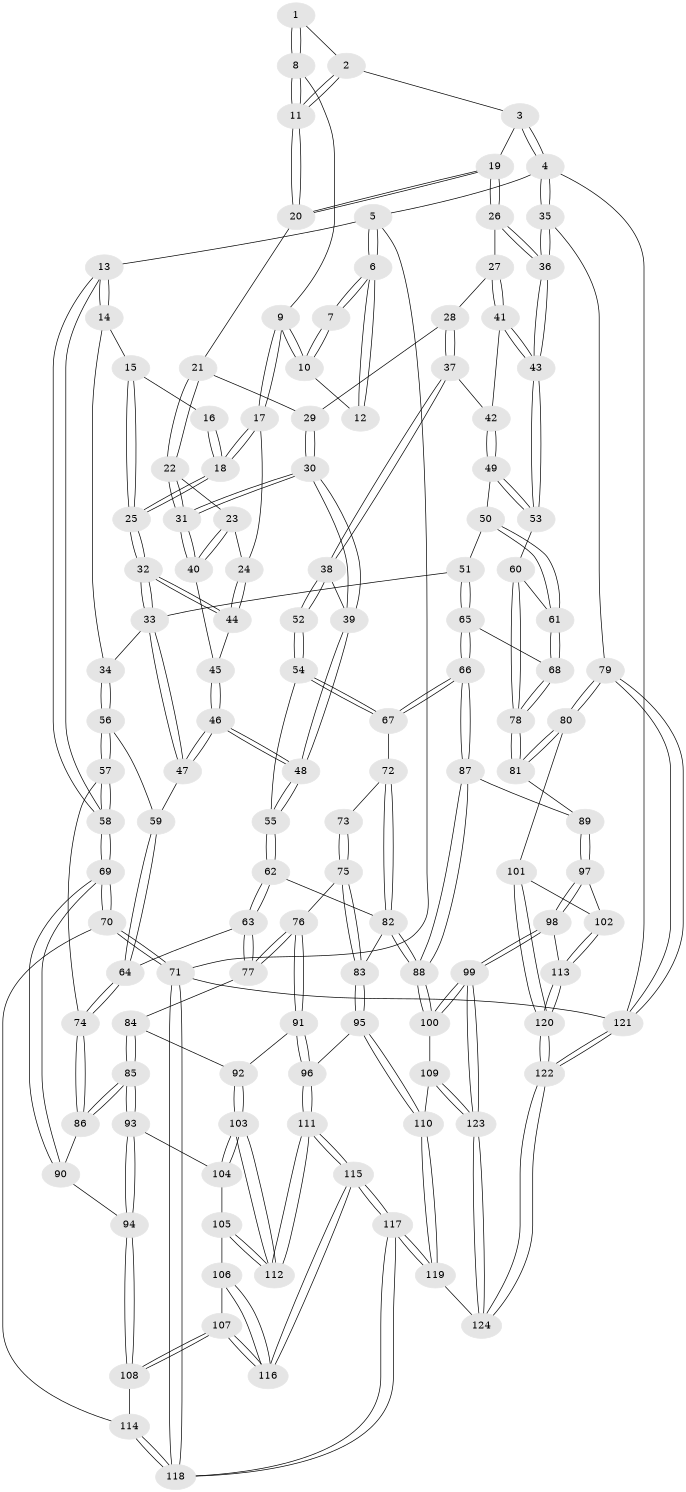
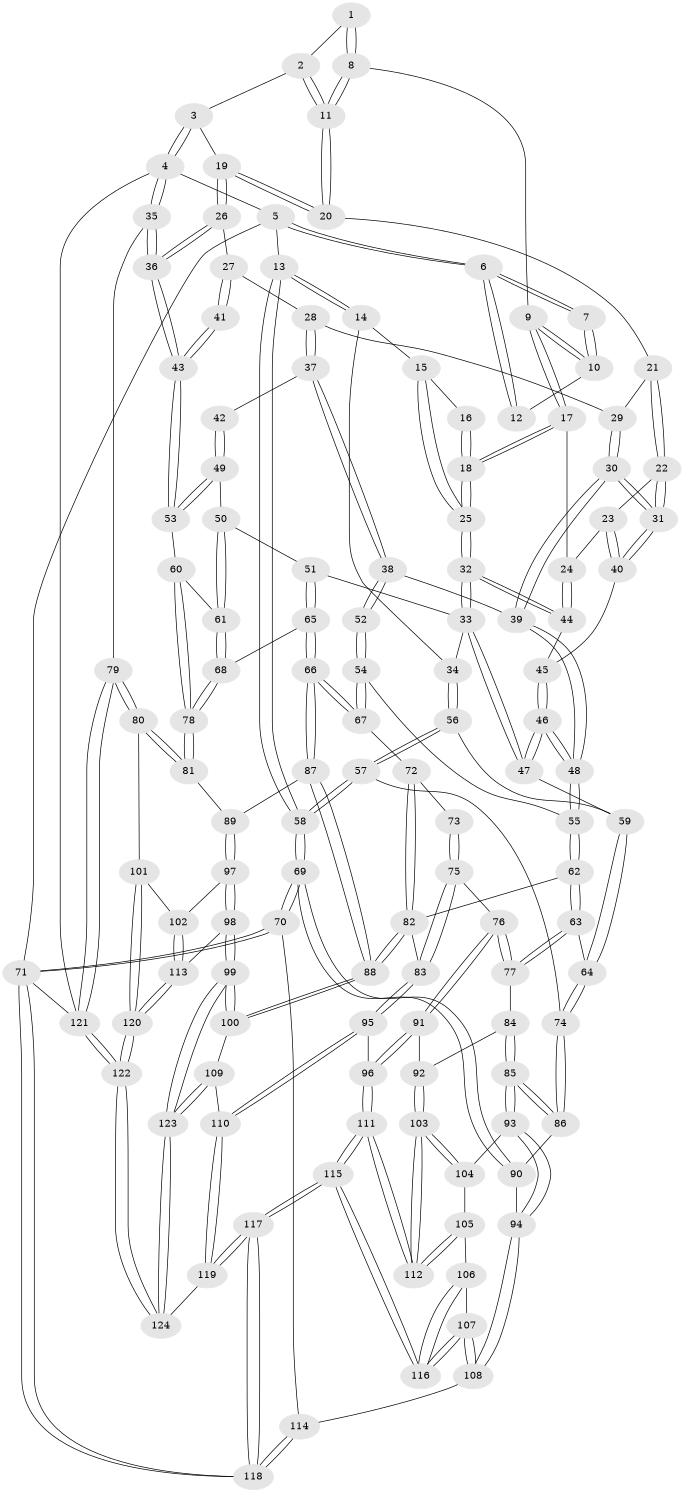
(496, 368) -> none
